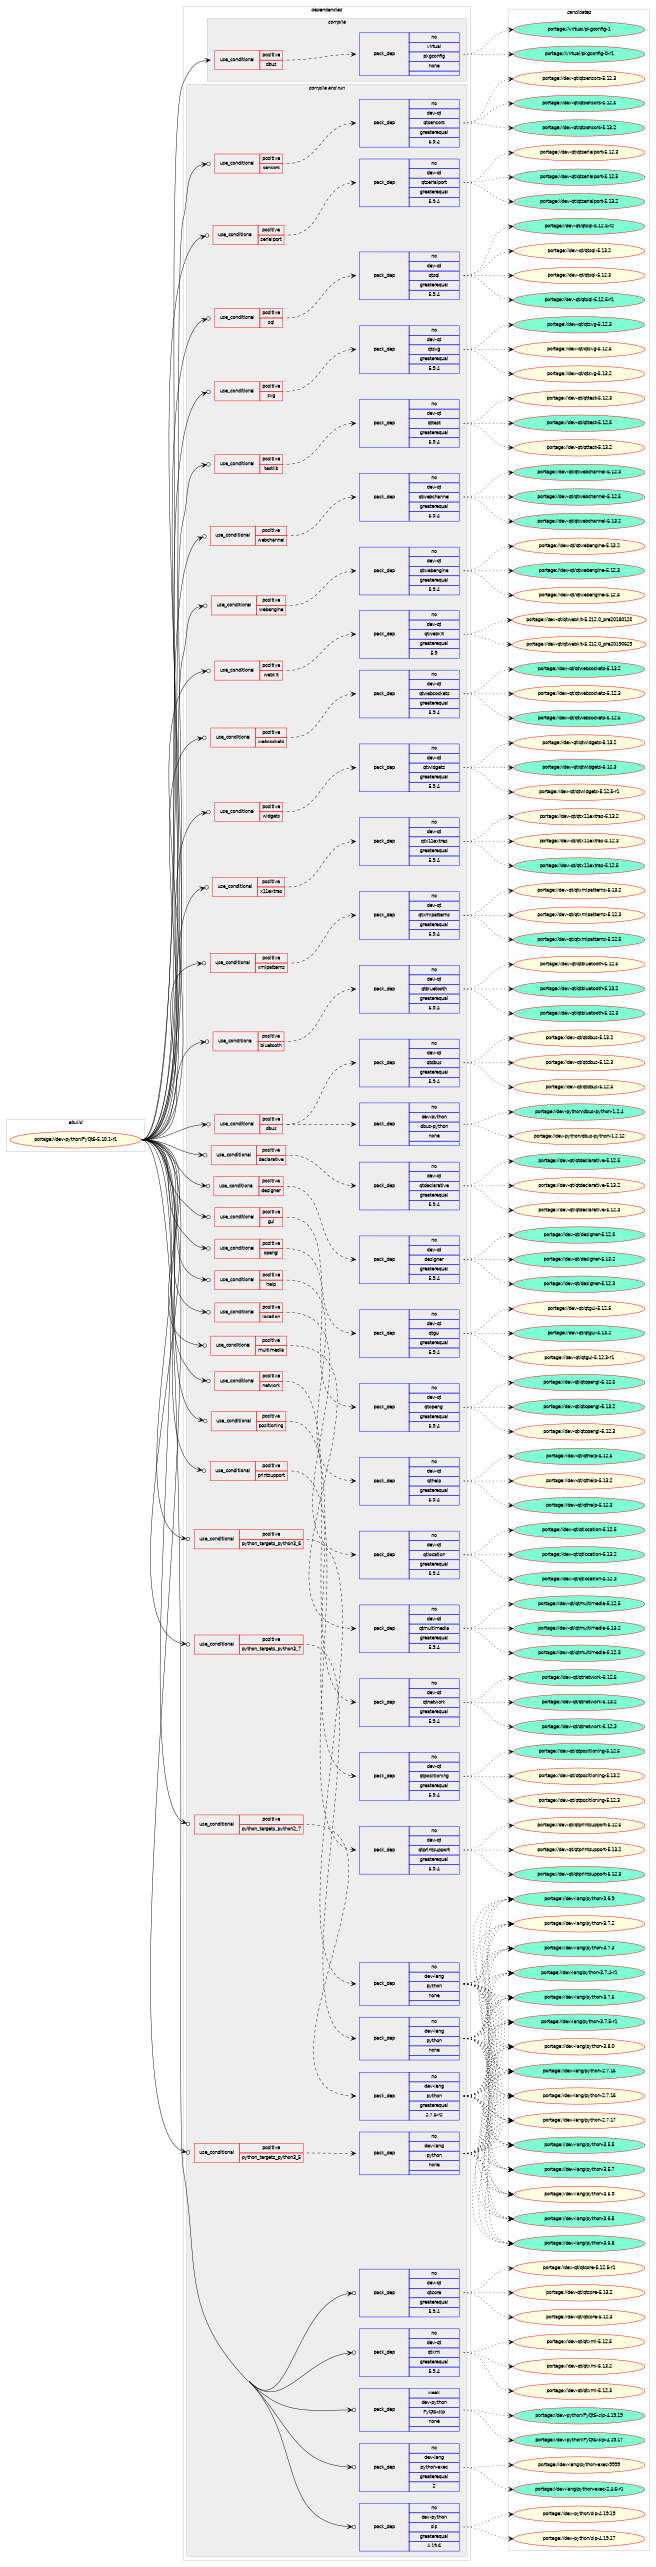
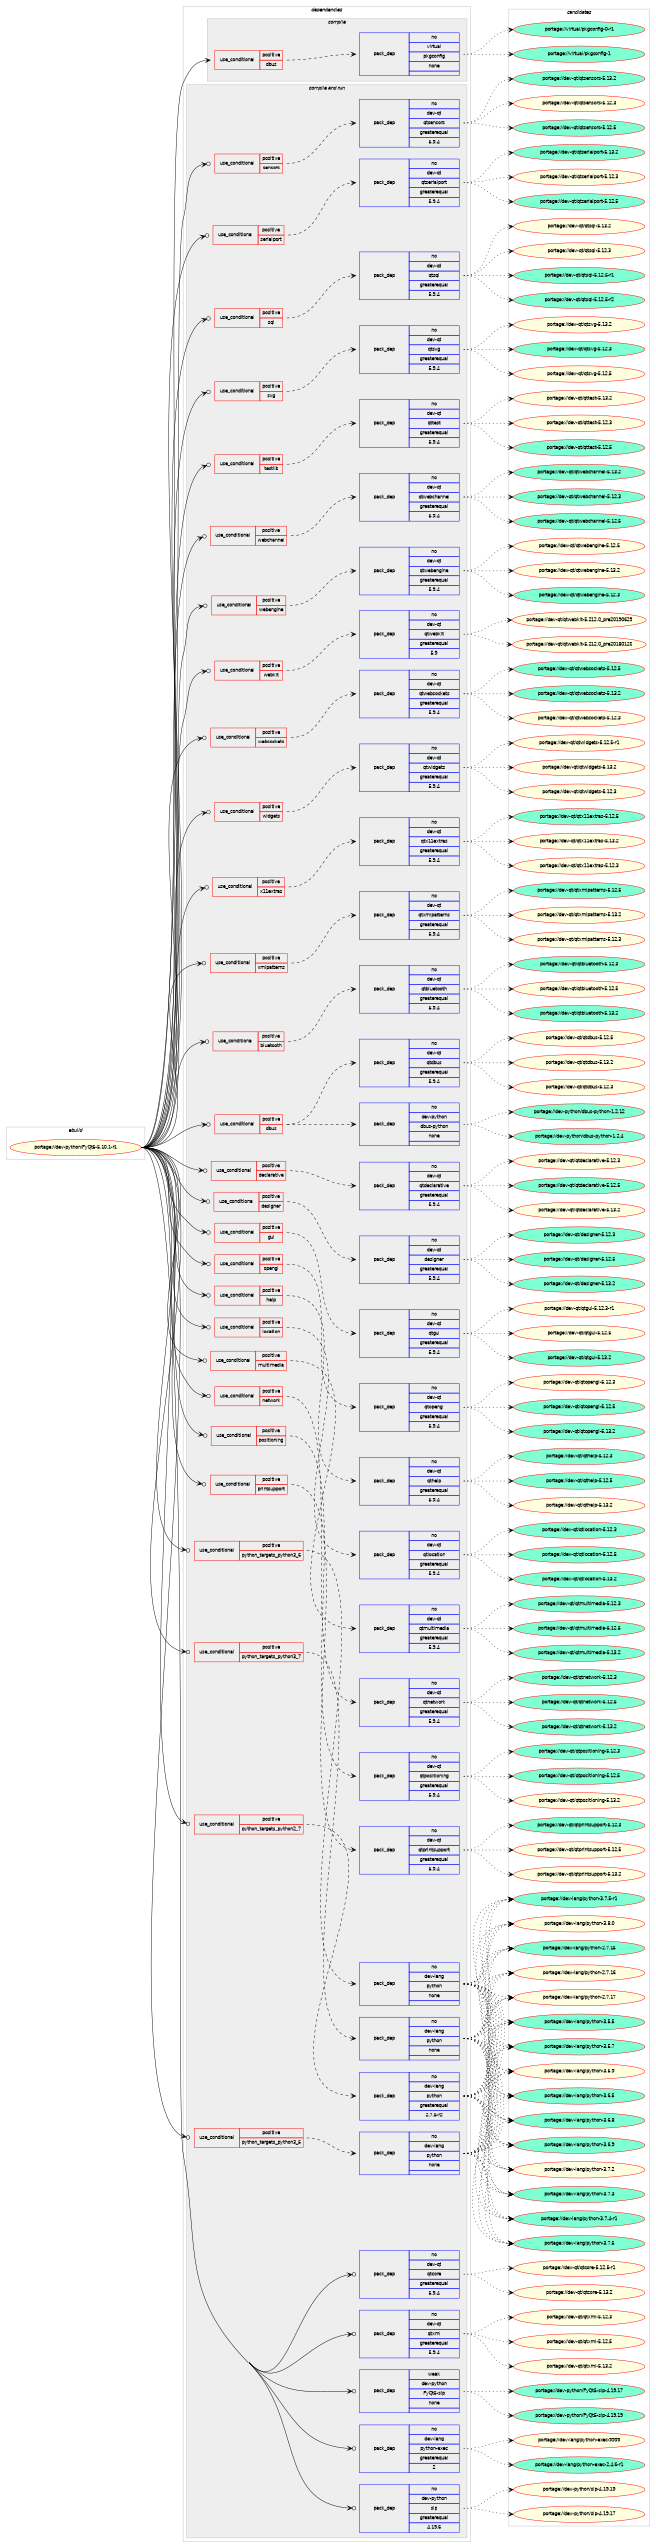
(579, 768) -> (579, 792)
(579, 1137) -> (579, 1112)
(579, 1801) -> (579, 1752)
(579, 2317) -> none
